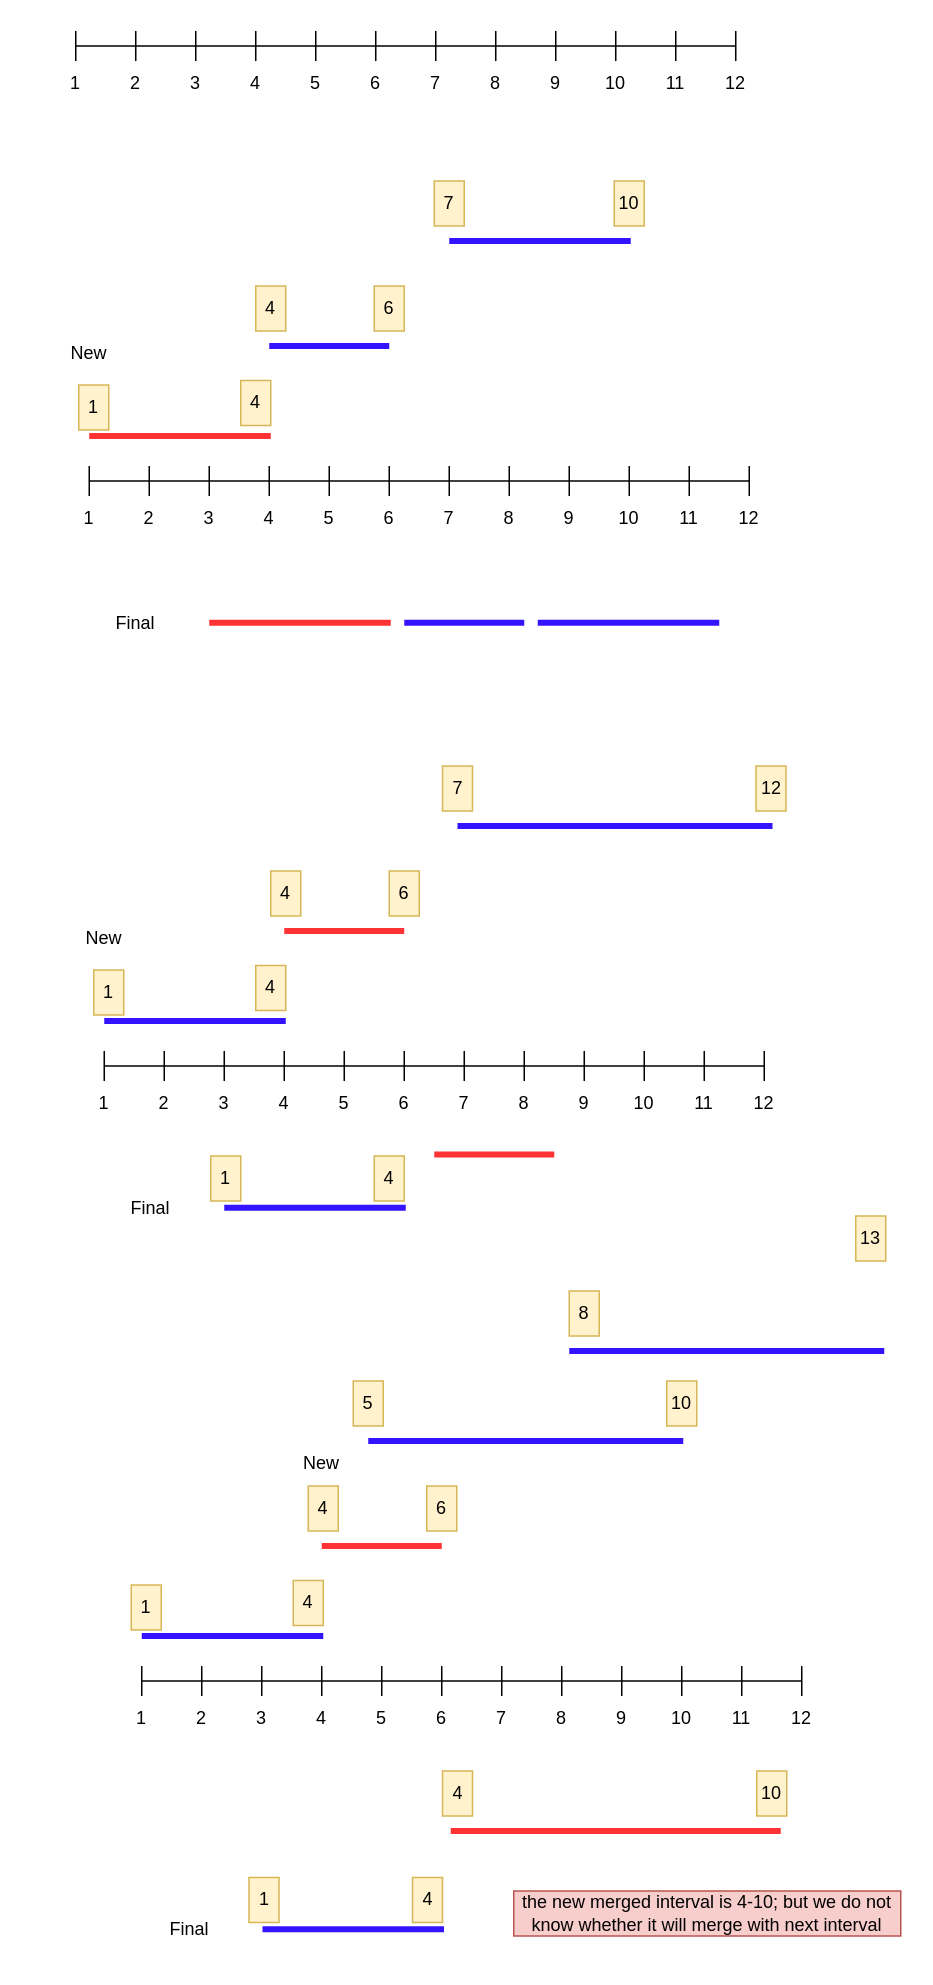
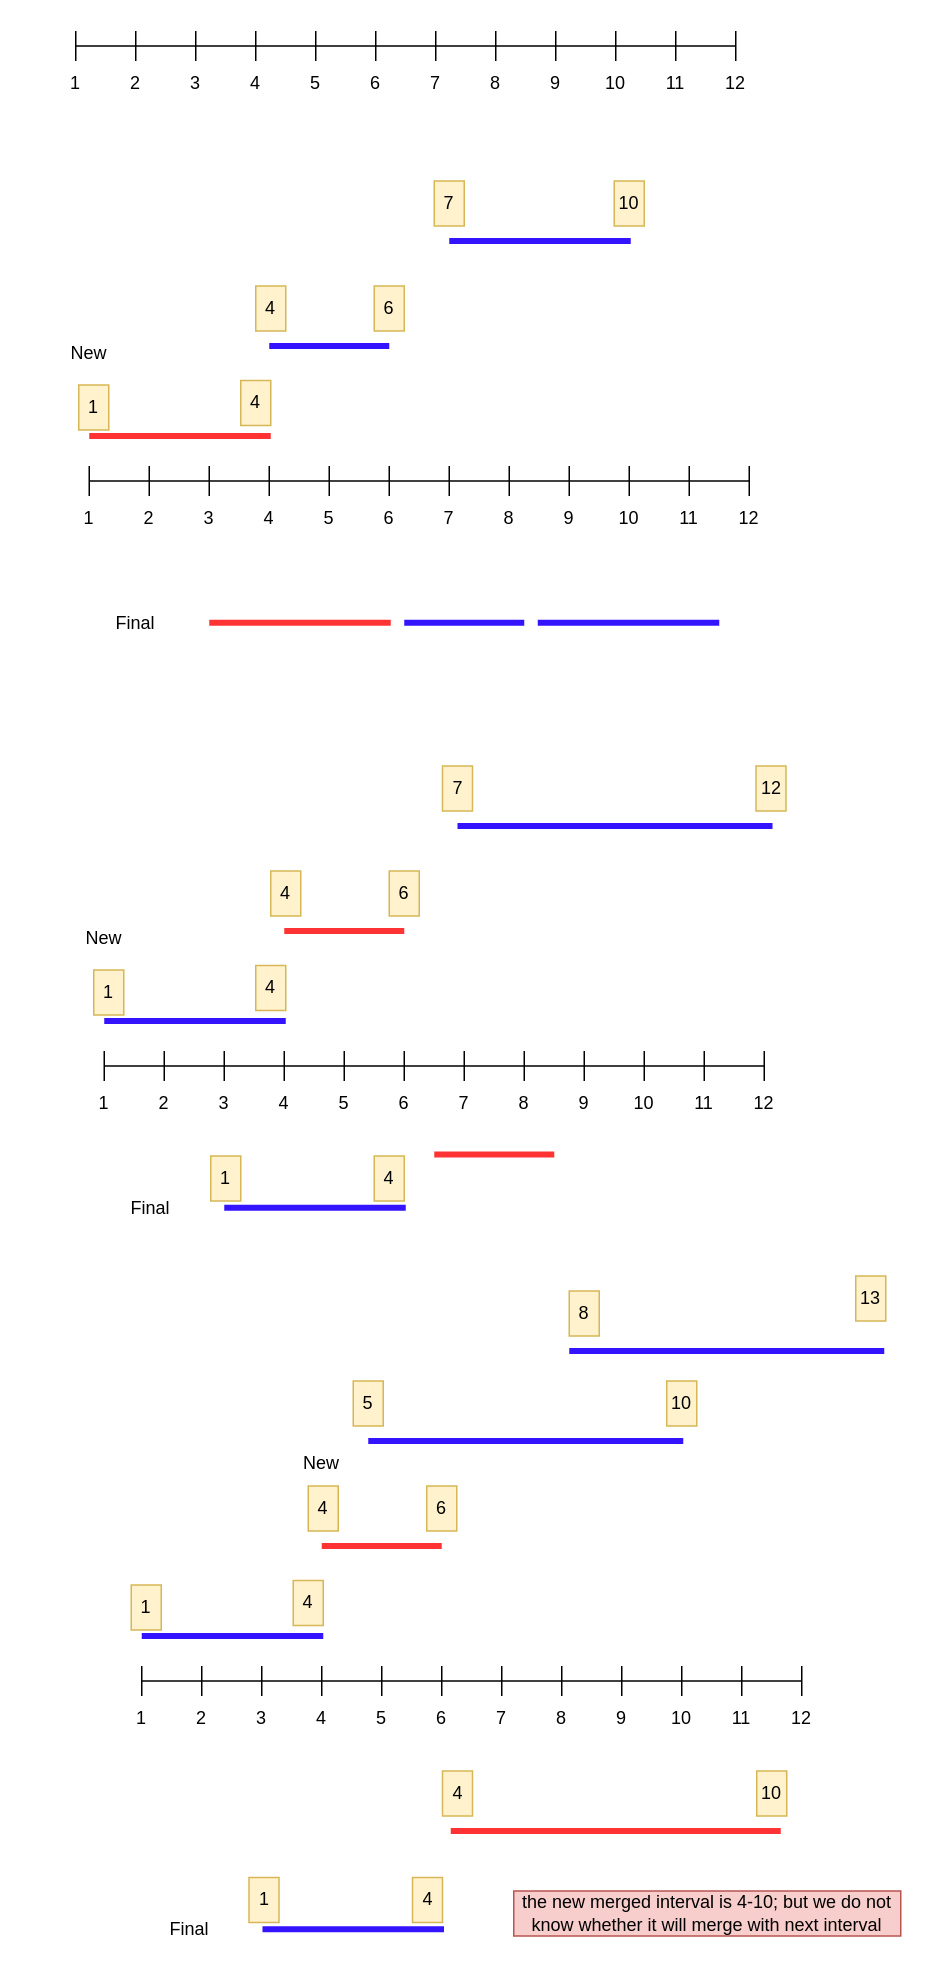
(871, 1238) -> (871, 1298)
